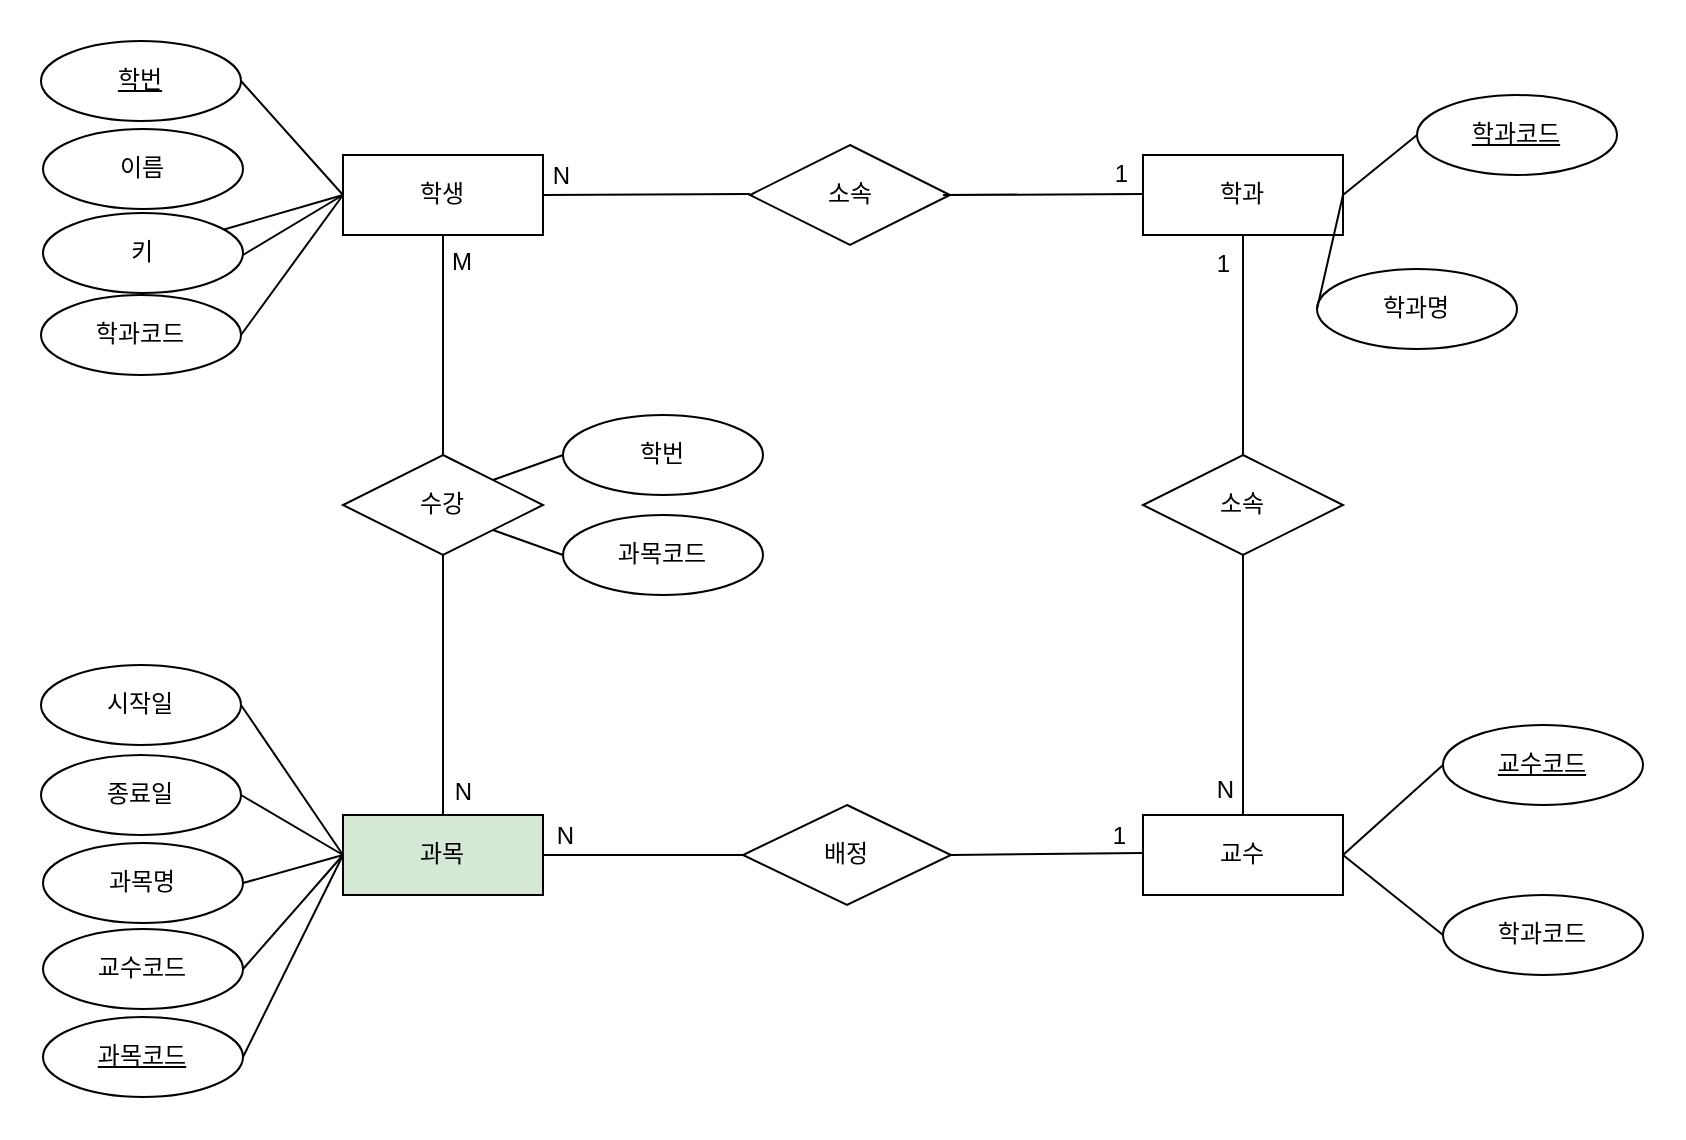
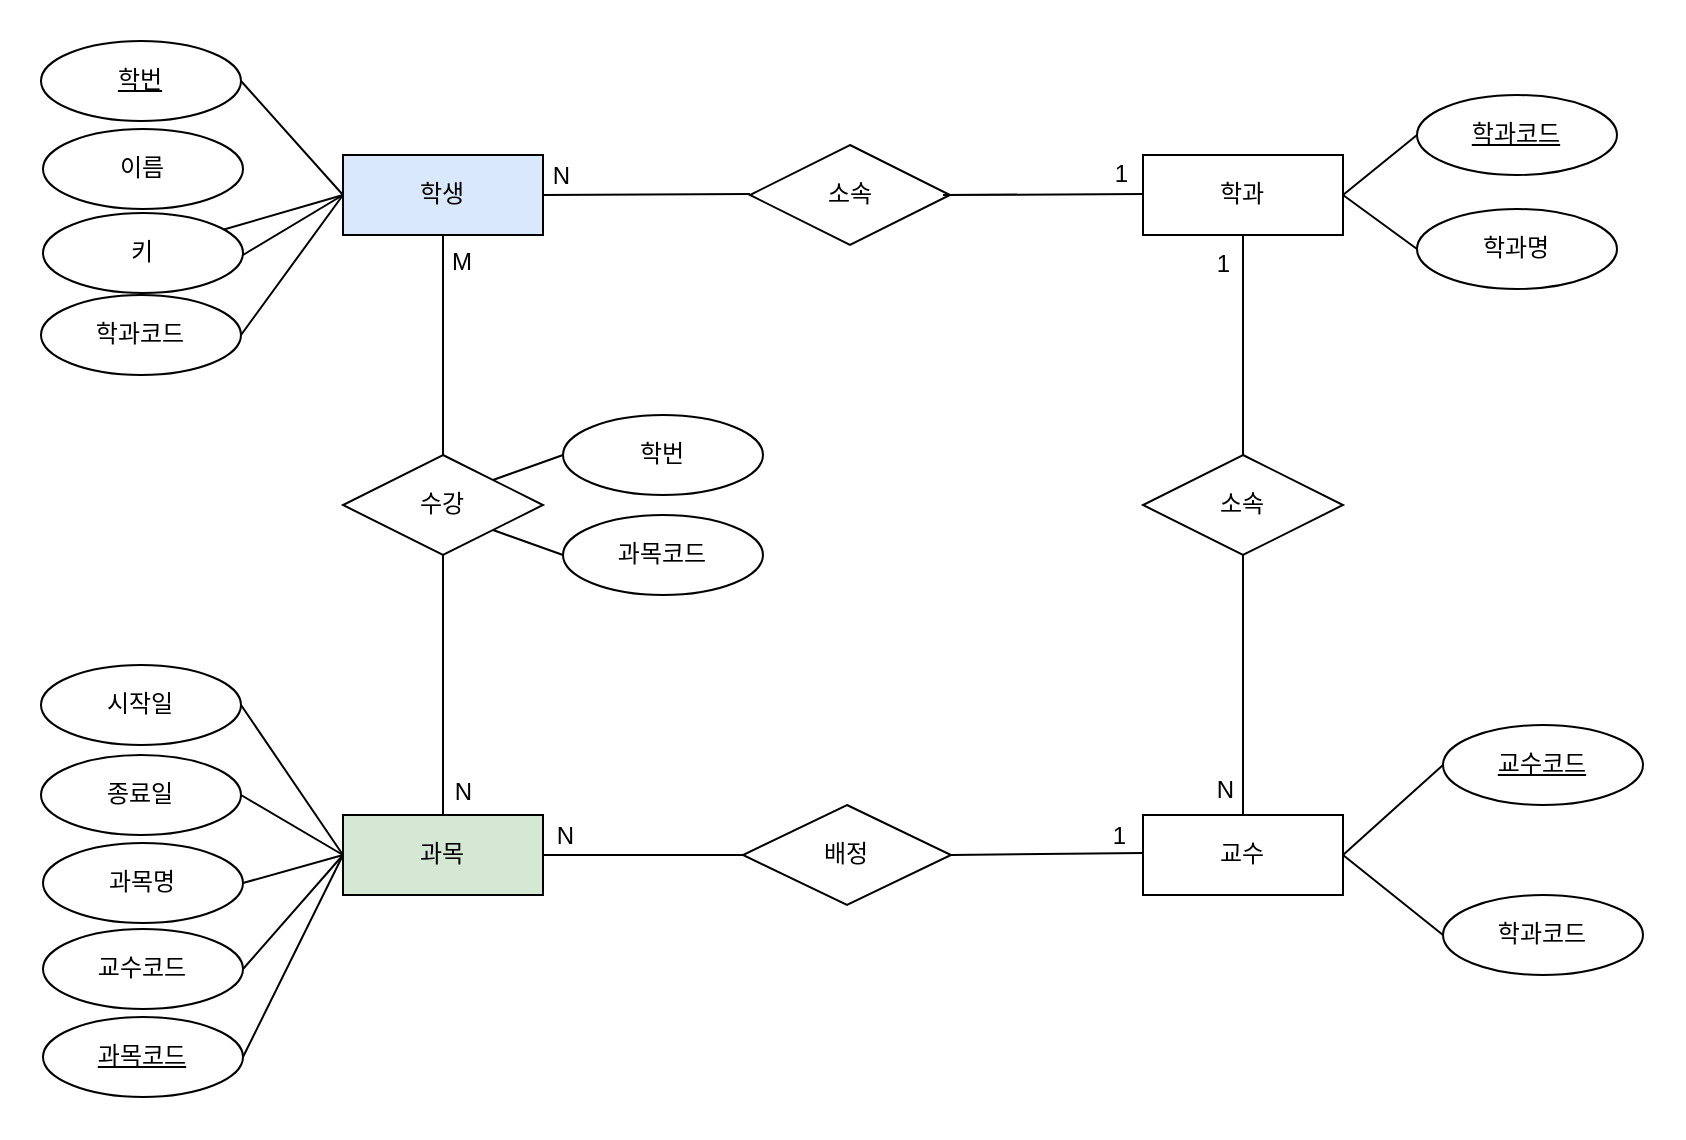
(443, 195) -> (443, 195)
(1417, 309) -> (1517, 249)
